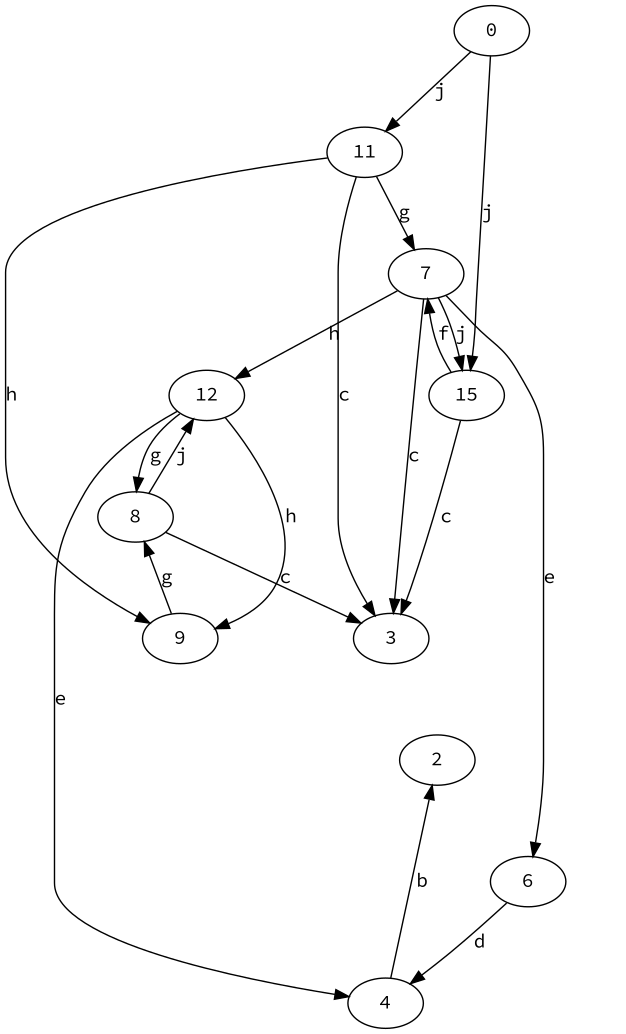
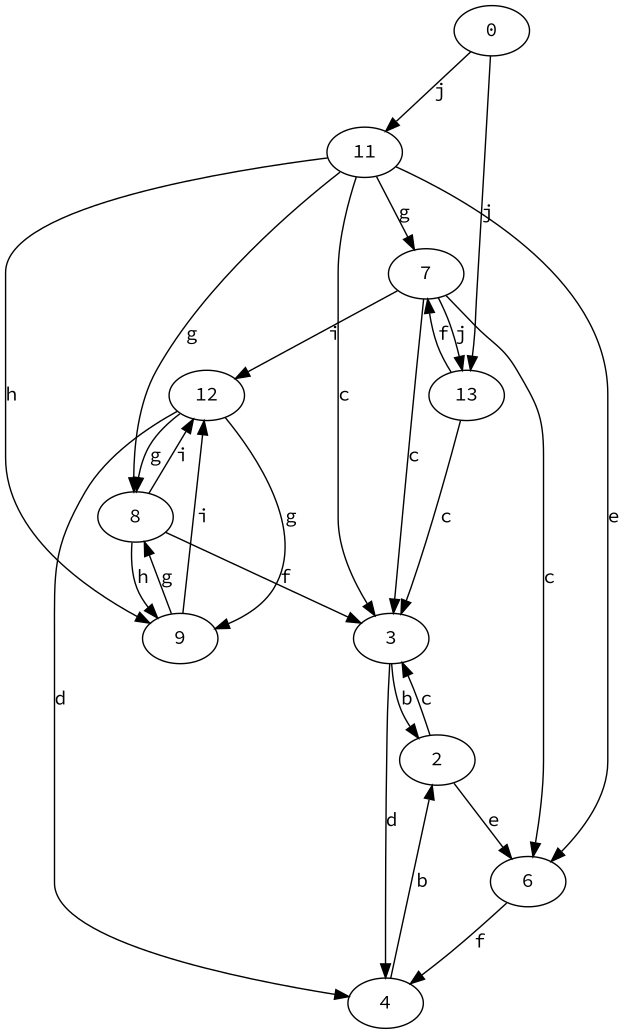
none -> (202, 304)
(335, 335) -> (335, 335)
(467, 395) -> (467, 395)
(182, 456) -> (182, 456)
none -> (608, 466)
(291, 517) -> (291, 517)
none -> (193, 524)
none -> (134, 577)
(286, 578) -> (286, 578)
(550, 578) -> (550, 578)
none -> (397, 697)
(61, 699) -> (61, 699)
none -> (420, 705)
none -> (386, 814)
none -> (478, 815)
(480, 942) -> (480, 942)
